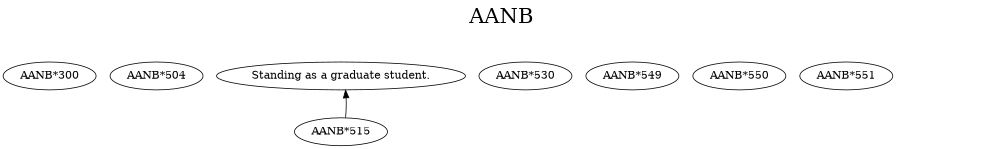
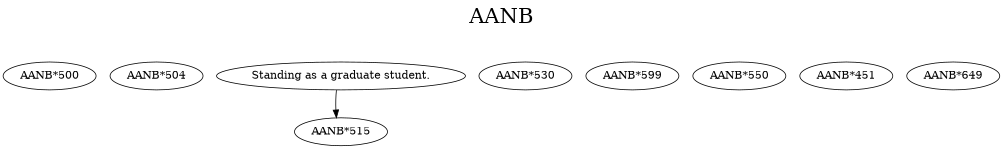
(50, 76) -> (50, 76)
(632, 76) -> (632, 76)
(846, 76) -> (846, 76)
none -> (953, 76)
(346, 108) -> (336, 100)
